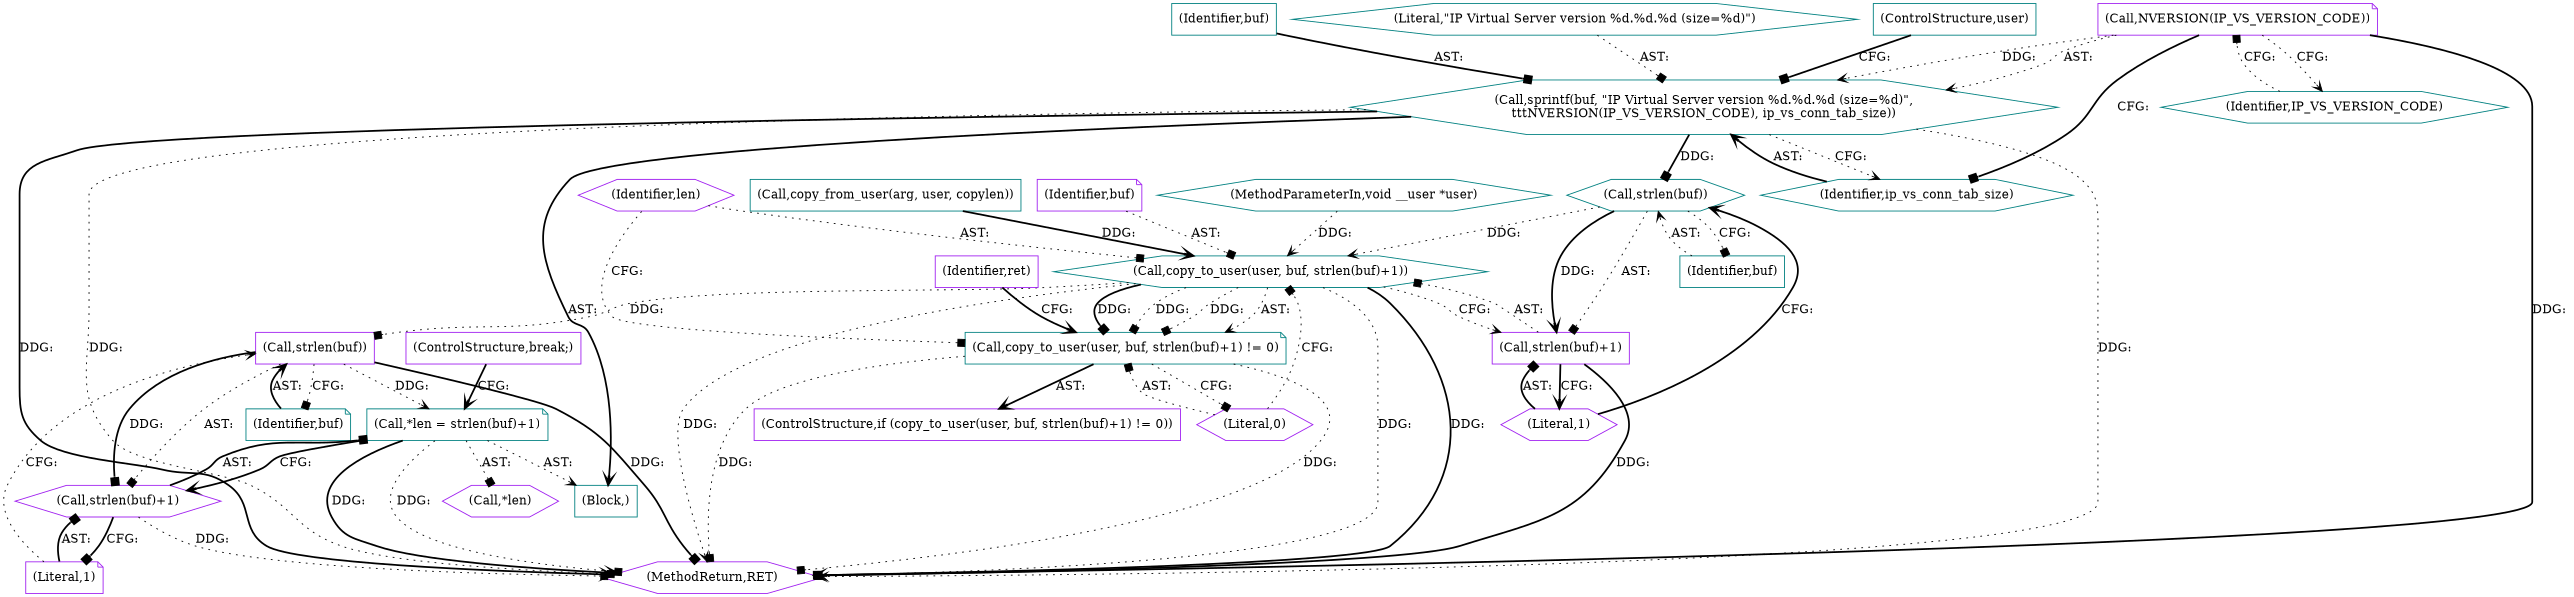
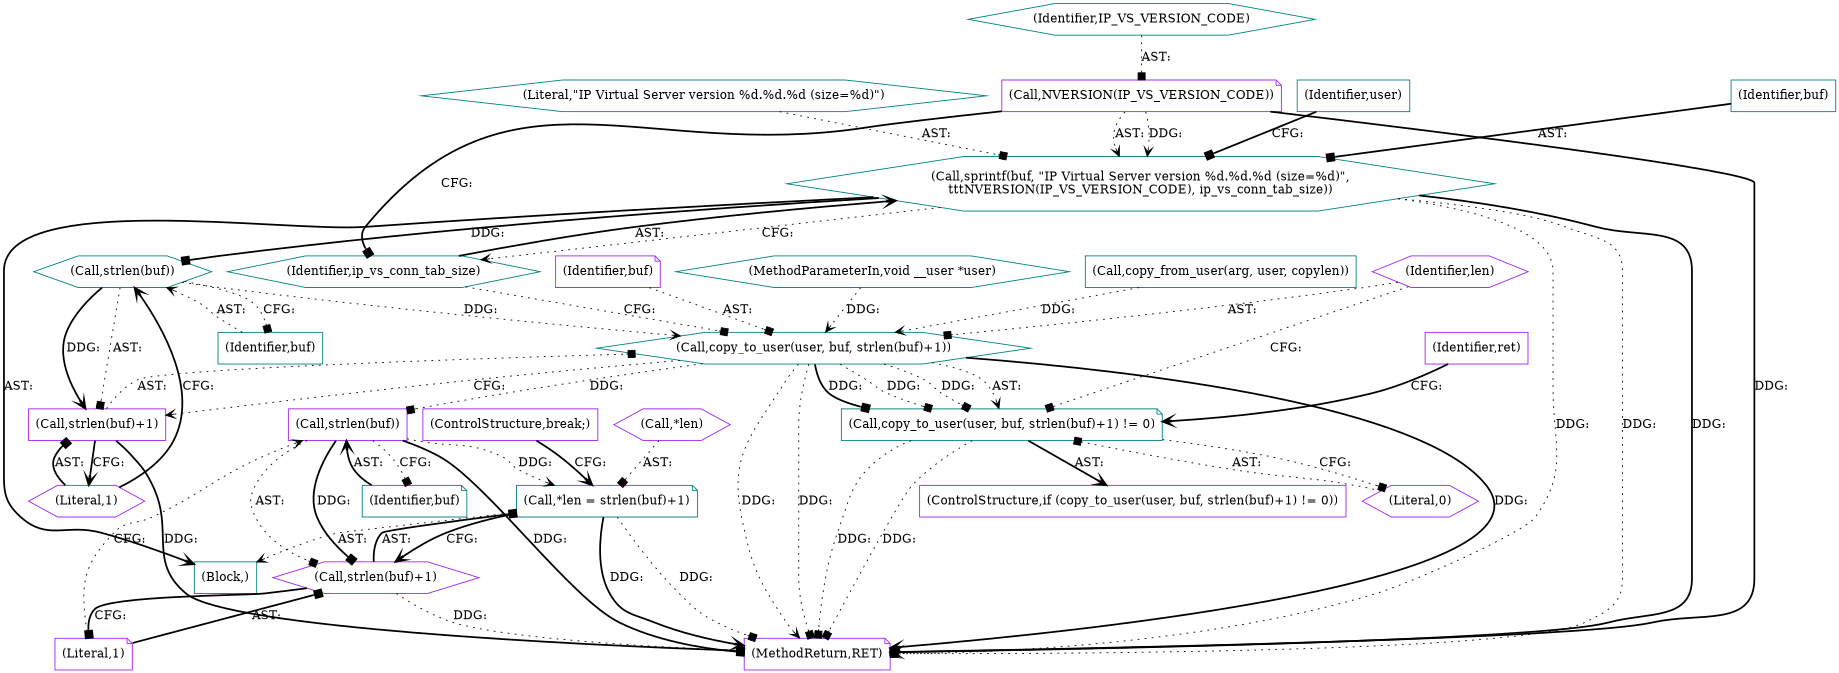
(1955, 19) -> (1353, 96)
(2262, 58) -> (1158, 58)
(2291, 58) -> none
(1074, 233) -> (1022, 309)
(1296, 355) -> (592, 309)
(477, 459) -> (643, 460)
(712, 578) -> (817, 654)
